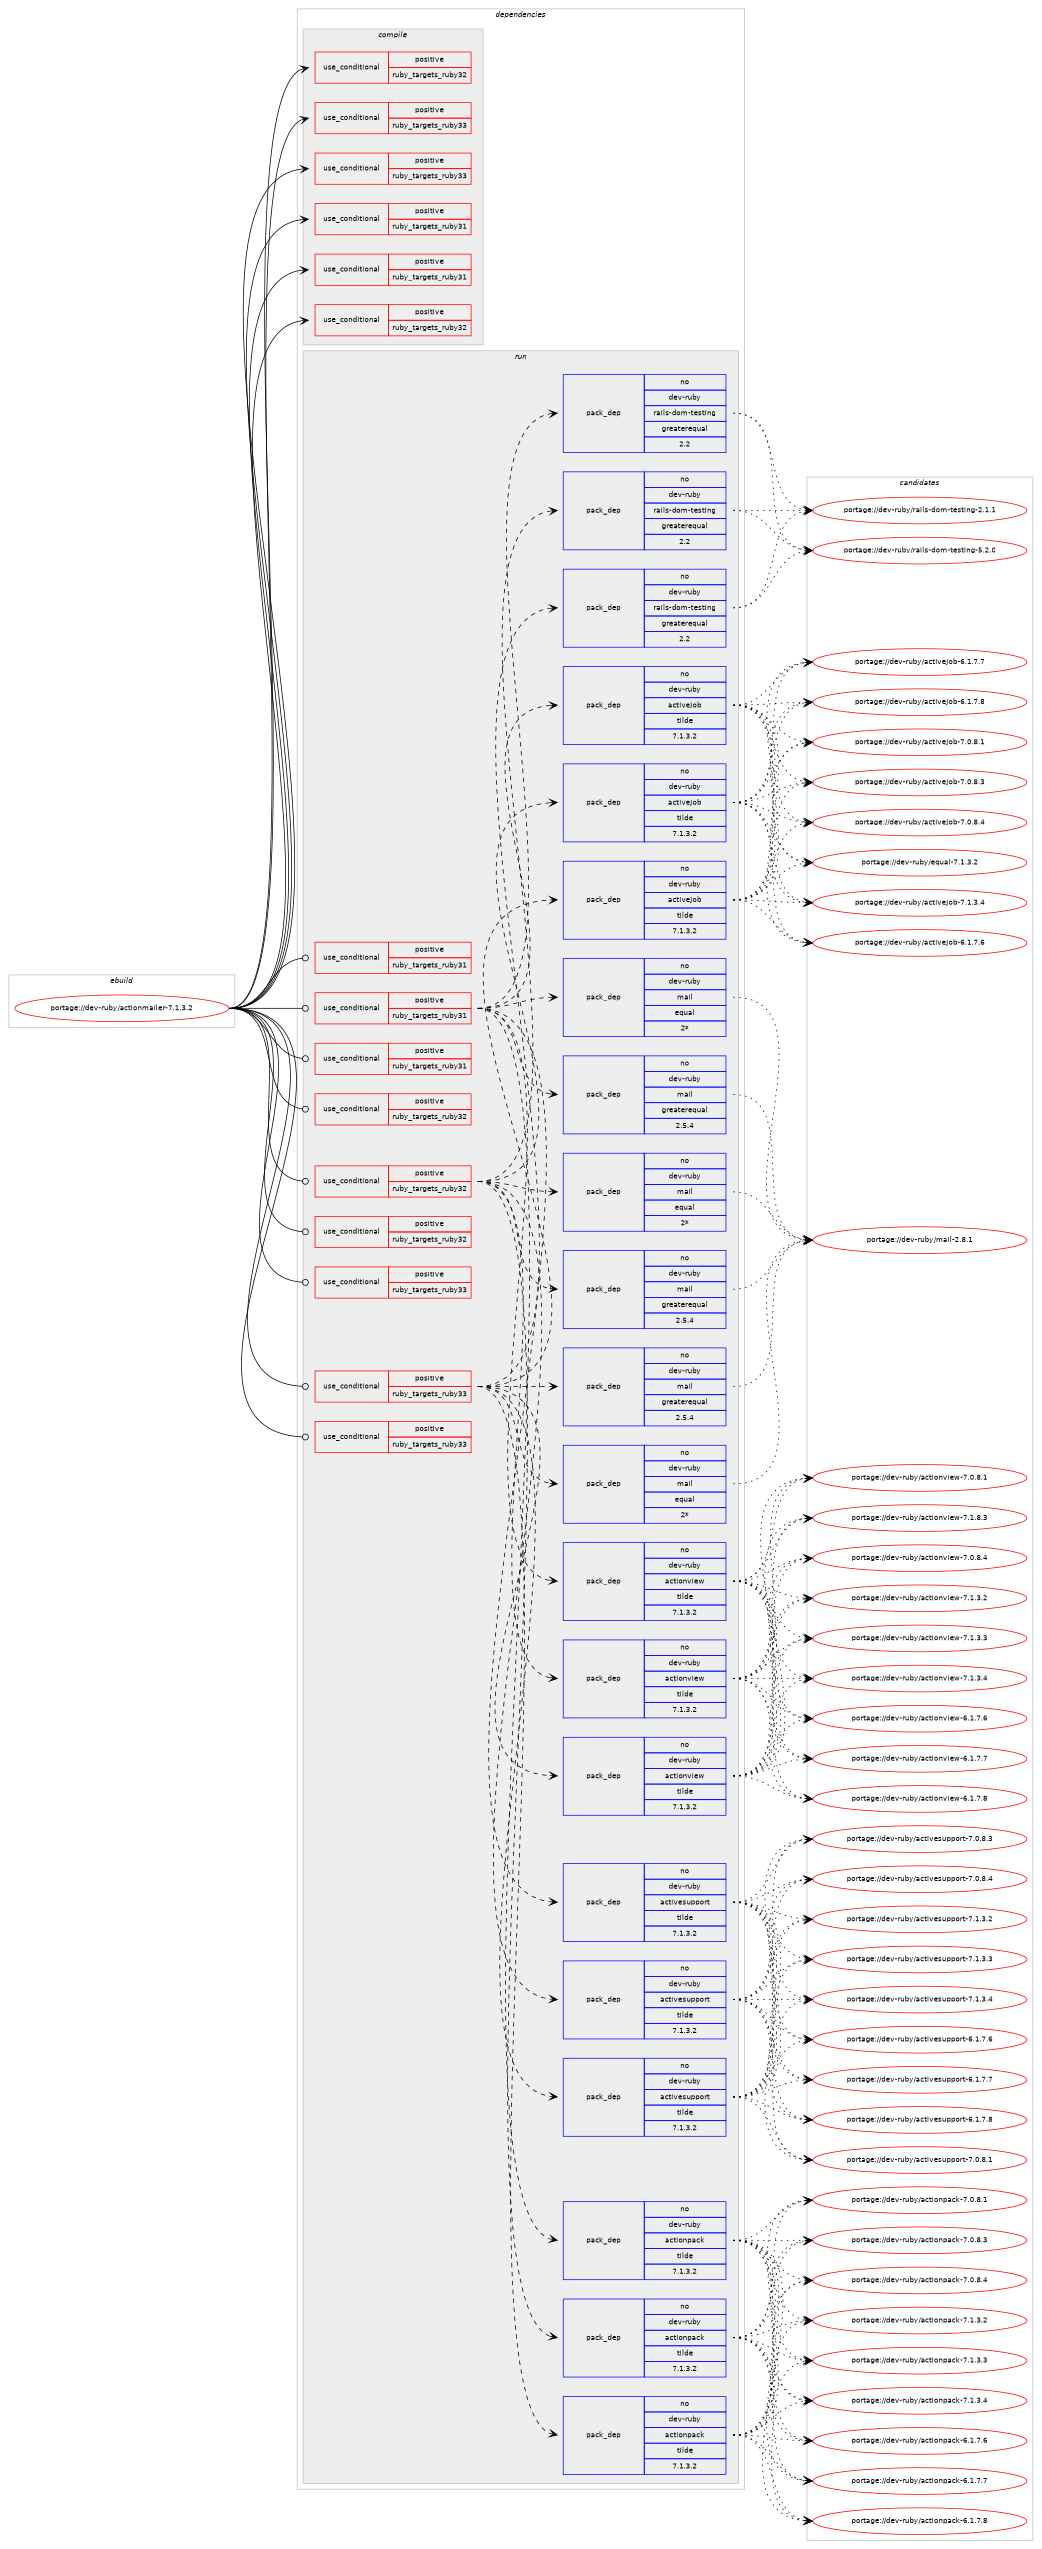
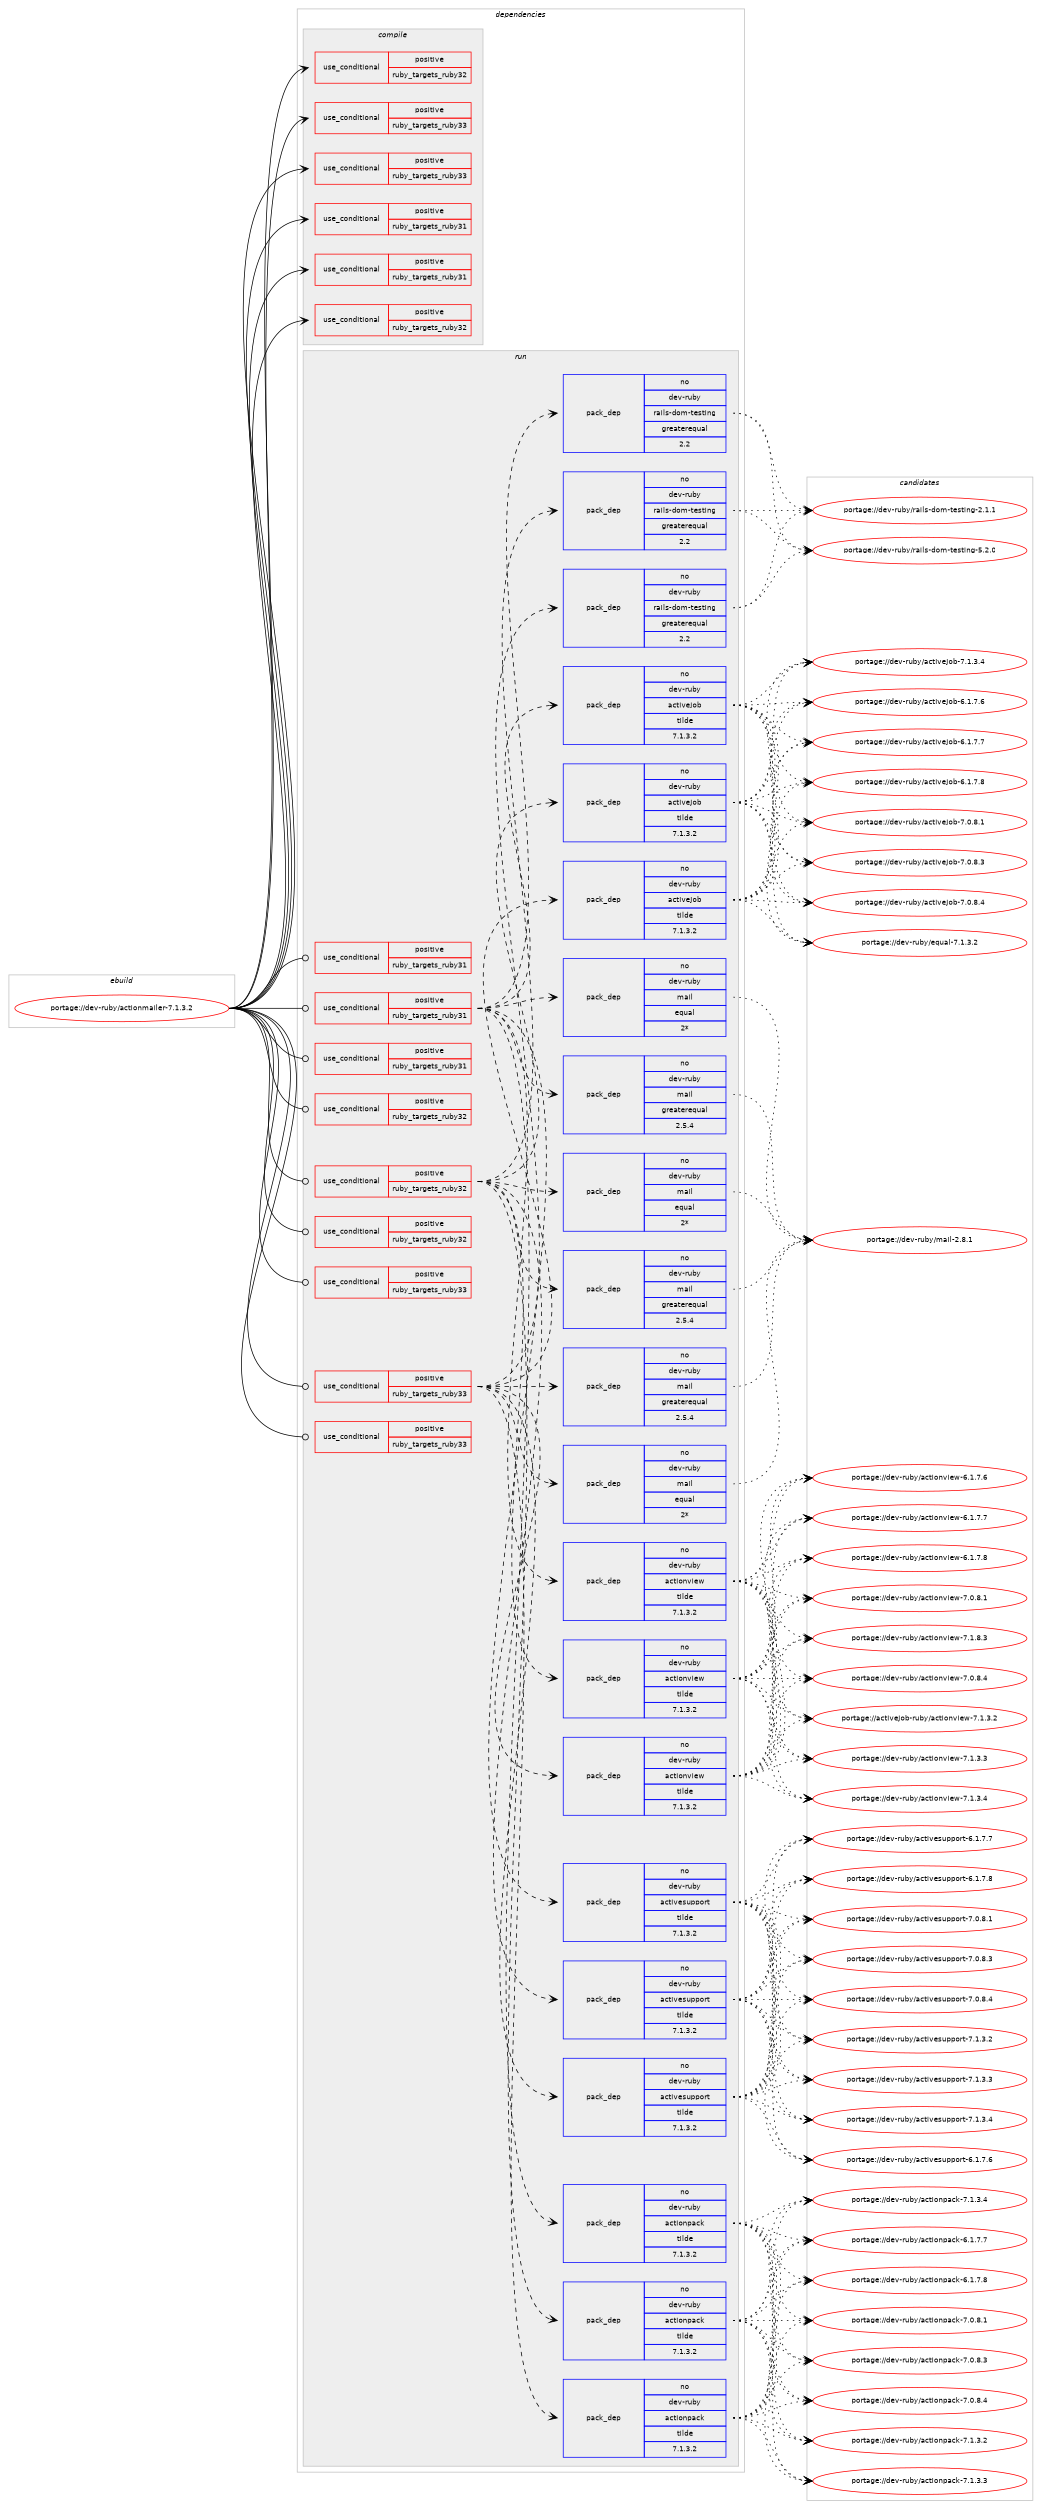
(920, 1598) -> (920, 1719)
(920, 2441) -> none
